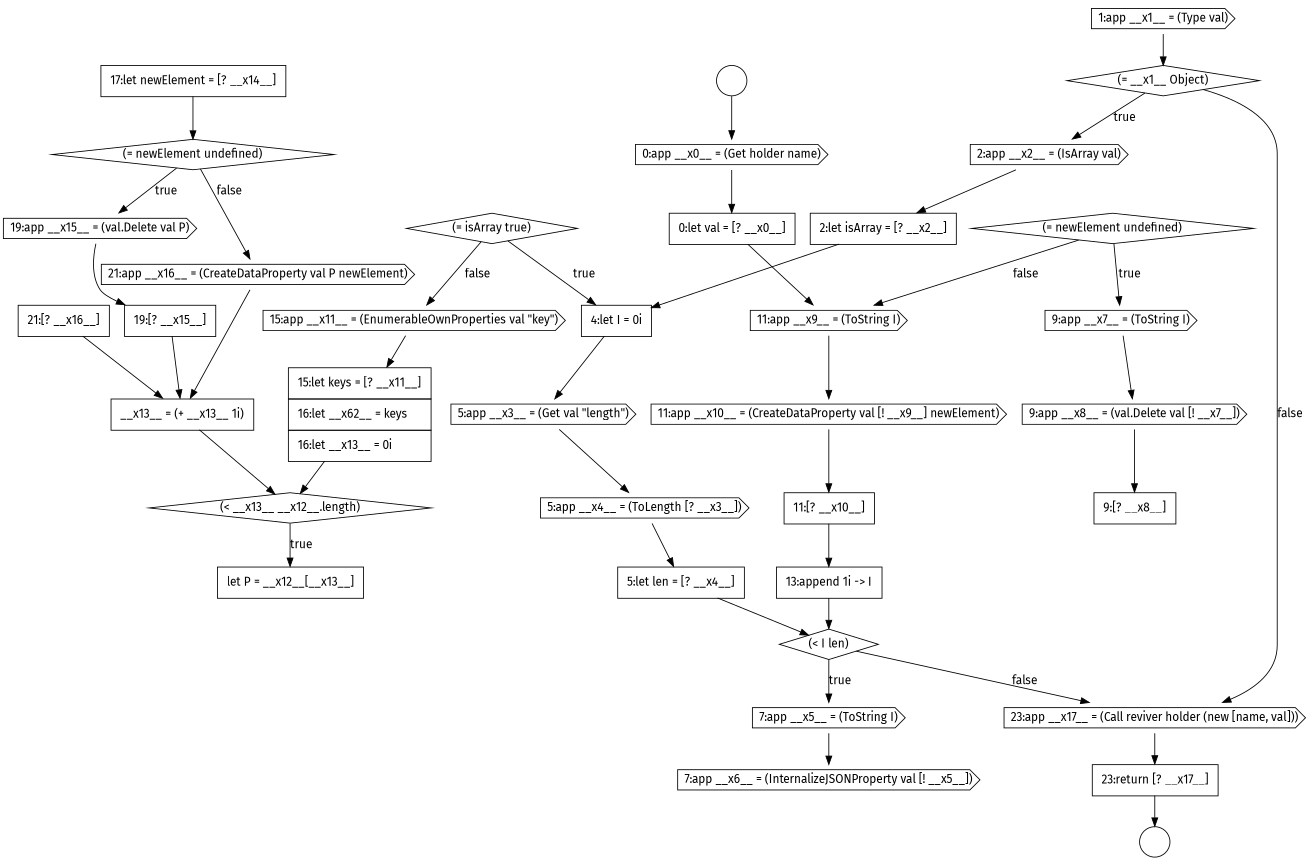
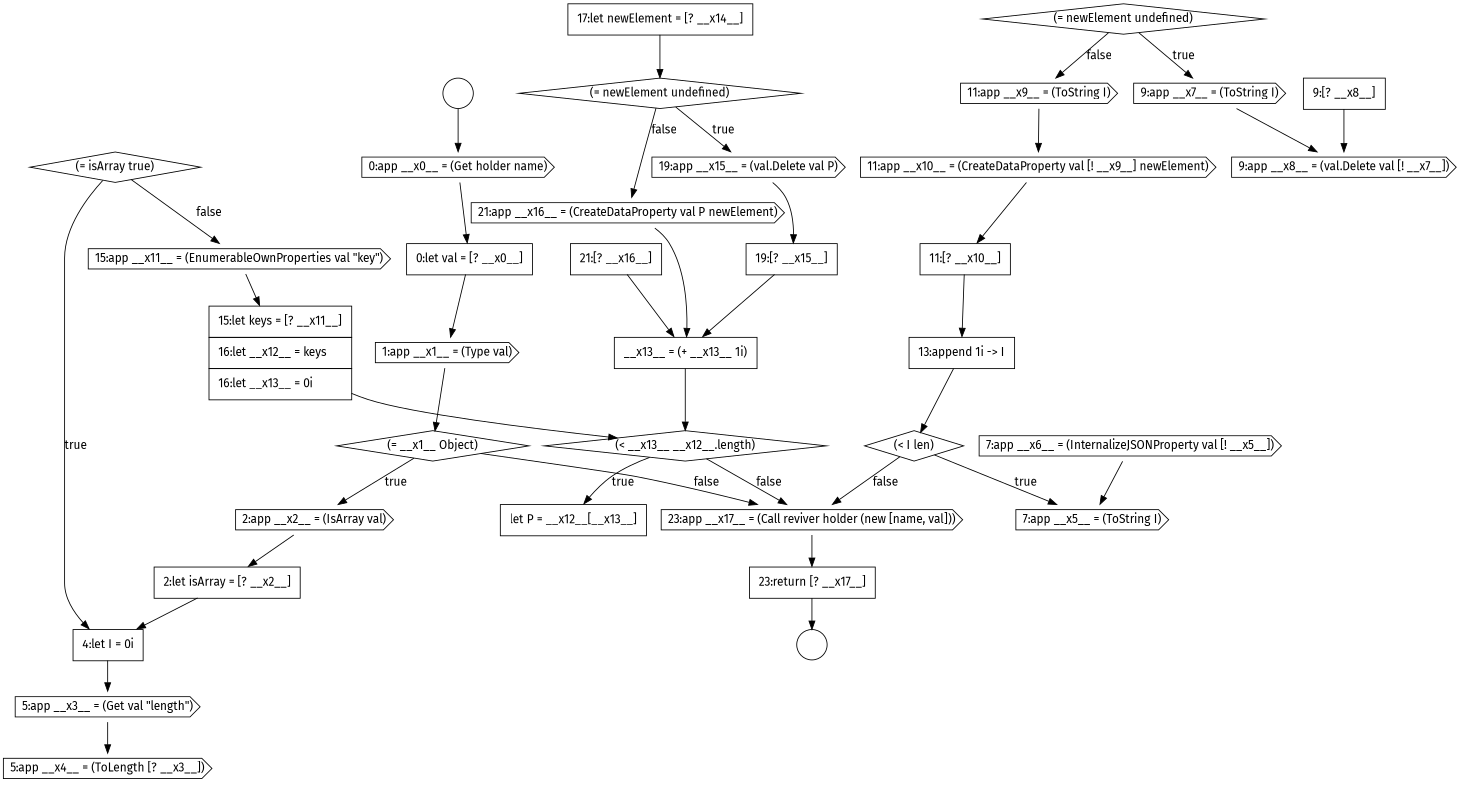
(777, 272) -> (459, 302)
(353, 414) -> (273, 353)
(1135, 457) -> (1344, 126)
none -> (743, 480)
(681, 582) -> none
(829, 745) -> (1113, 479)
